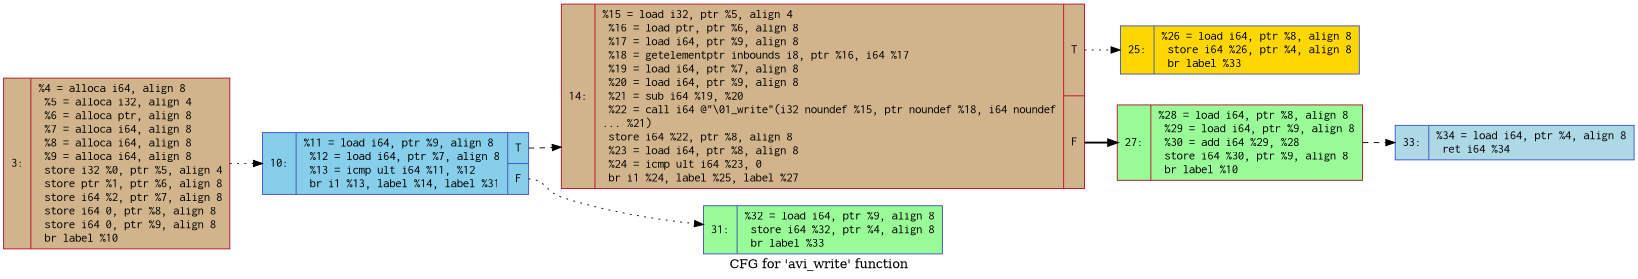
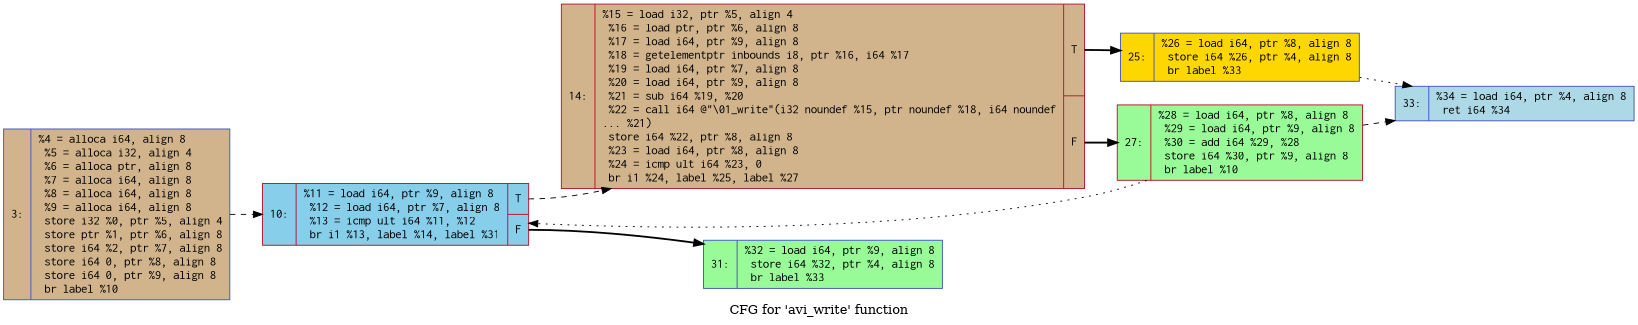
(1098, 50) -> (1098, 50)
none -> (1381, 81)
(117, 164) -> (117, 214)
(242, 164) -> (242, 214)
(396, 164) -> (396, 214)
(608, 210) -> (612, 234)
none -> (844, 223)
